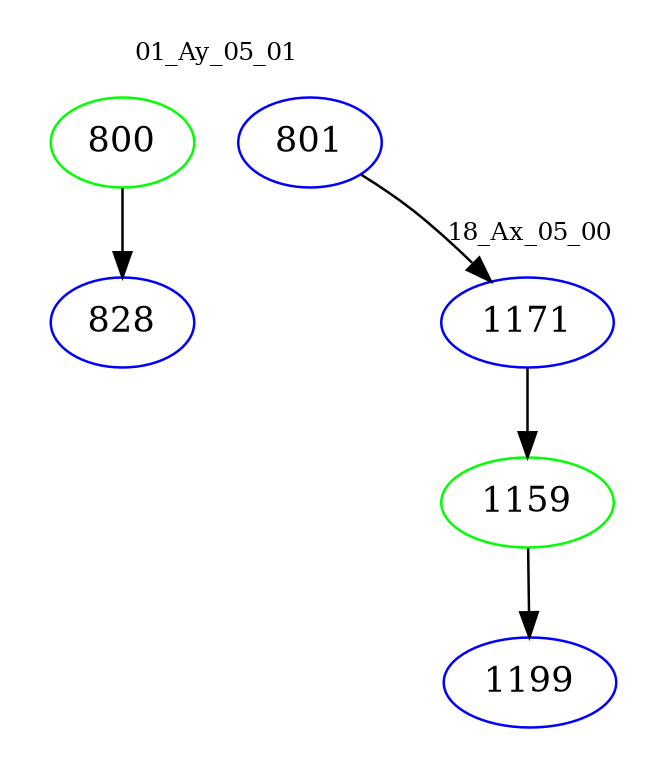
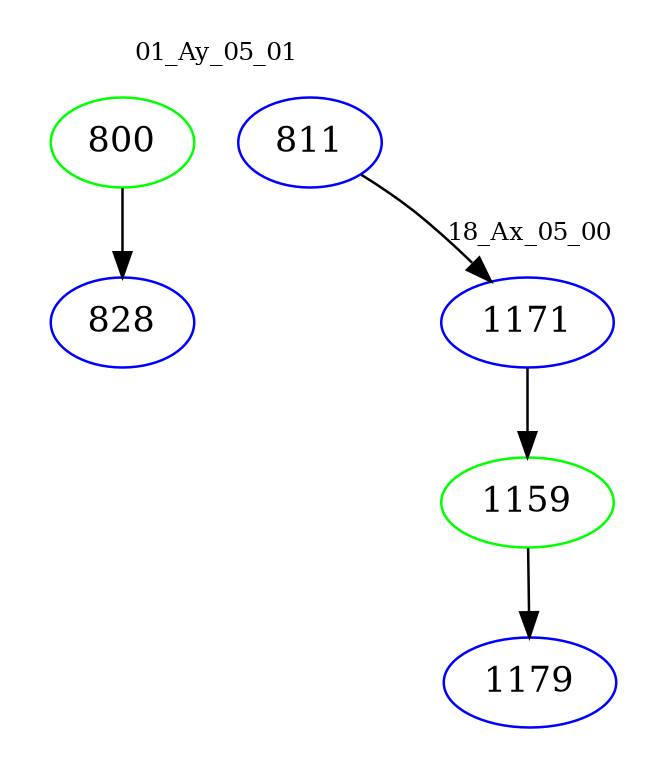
(310, 142) -> (310, 142)
(530, 682) -> (530, 682)
